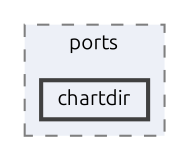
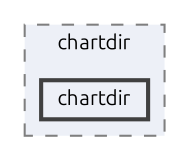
(95, 44) -> (95, 44)
